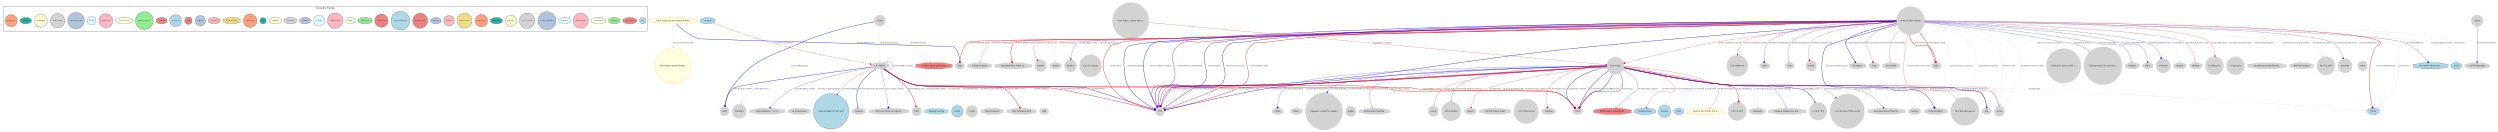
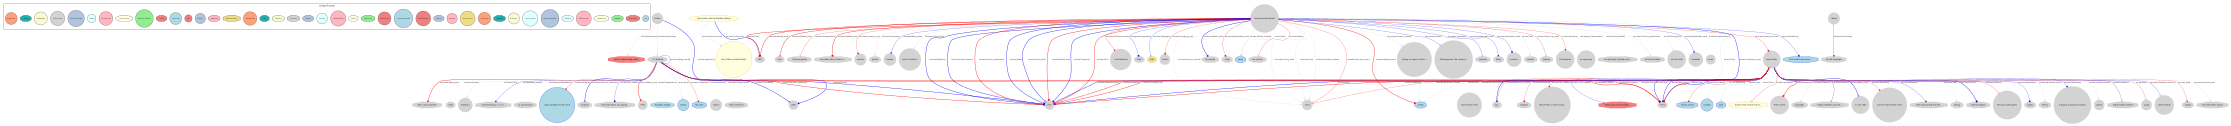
(326, 8) -> (327, 6)
(263, 21) -> (265, 18)
(527, 21) -> (530, 18)
(821, 43) -> (738, 39)
(1377, 44) -> (1661, 80)
(786, 47) -> (685, 77)
(1790, 66) -> (1152, 60)
